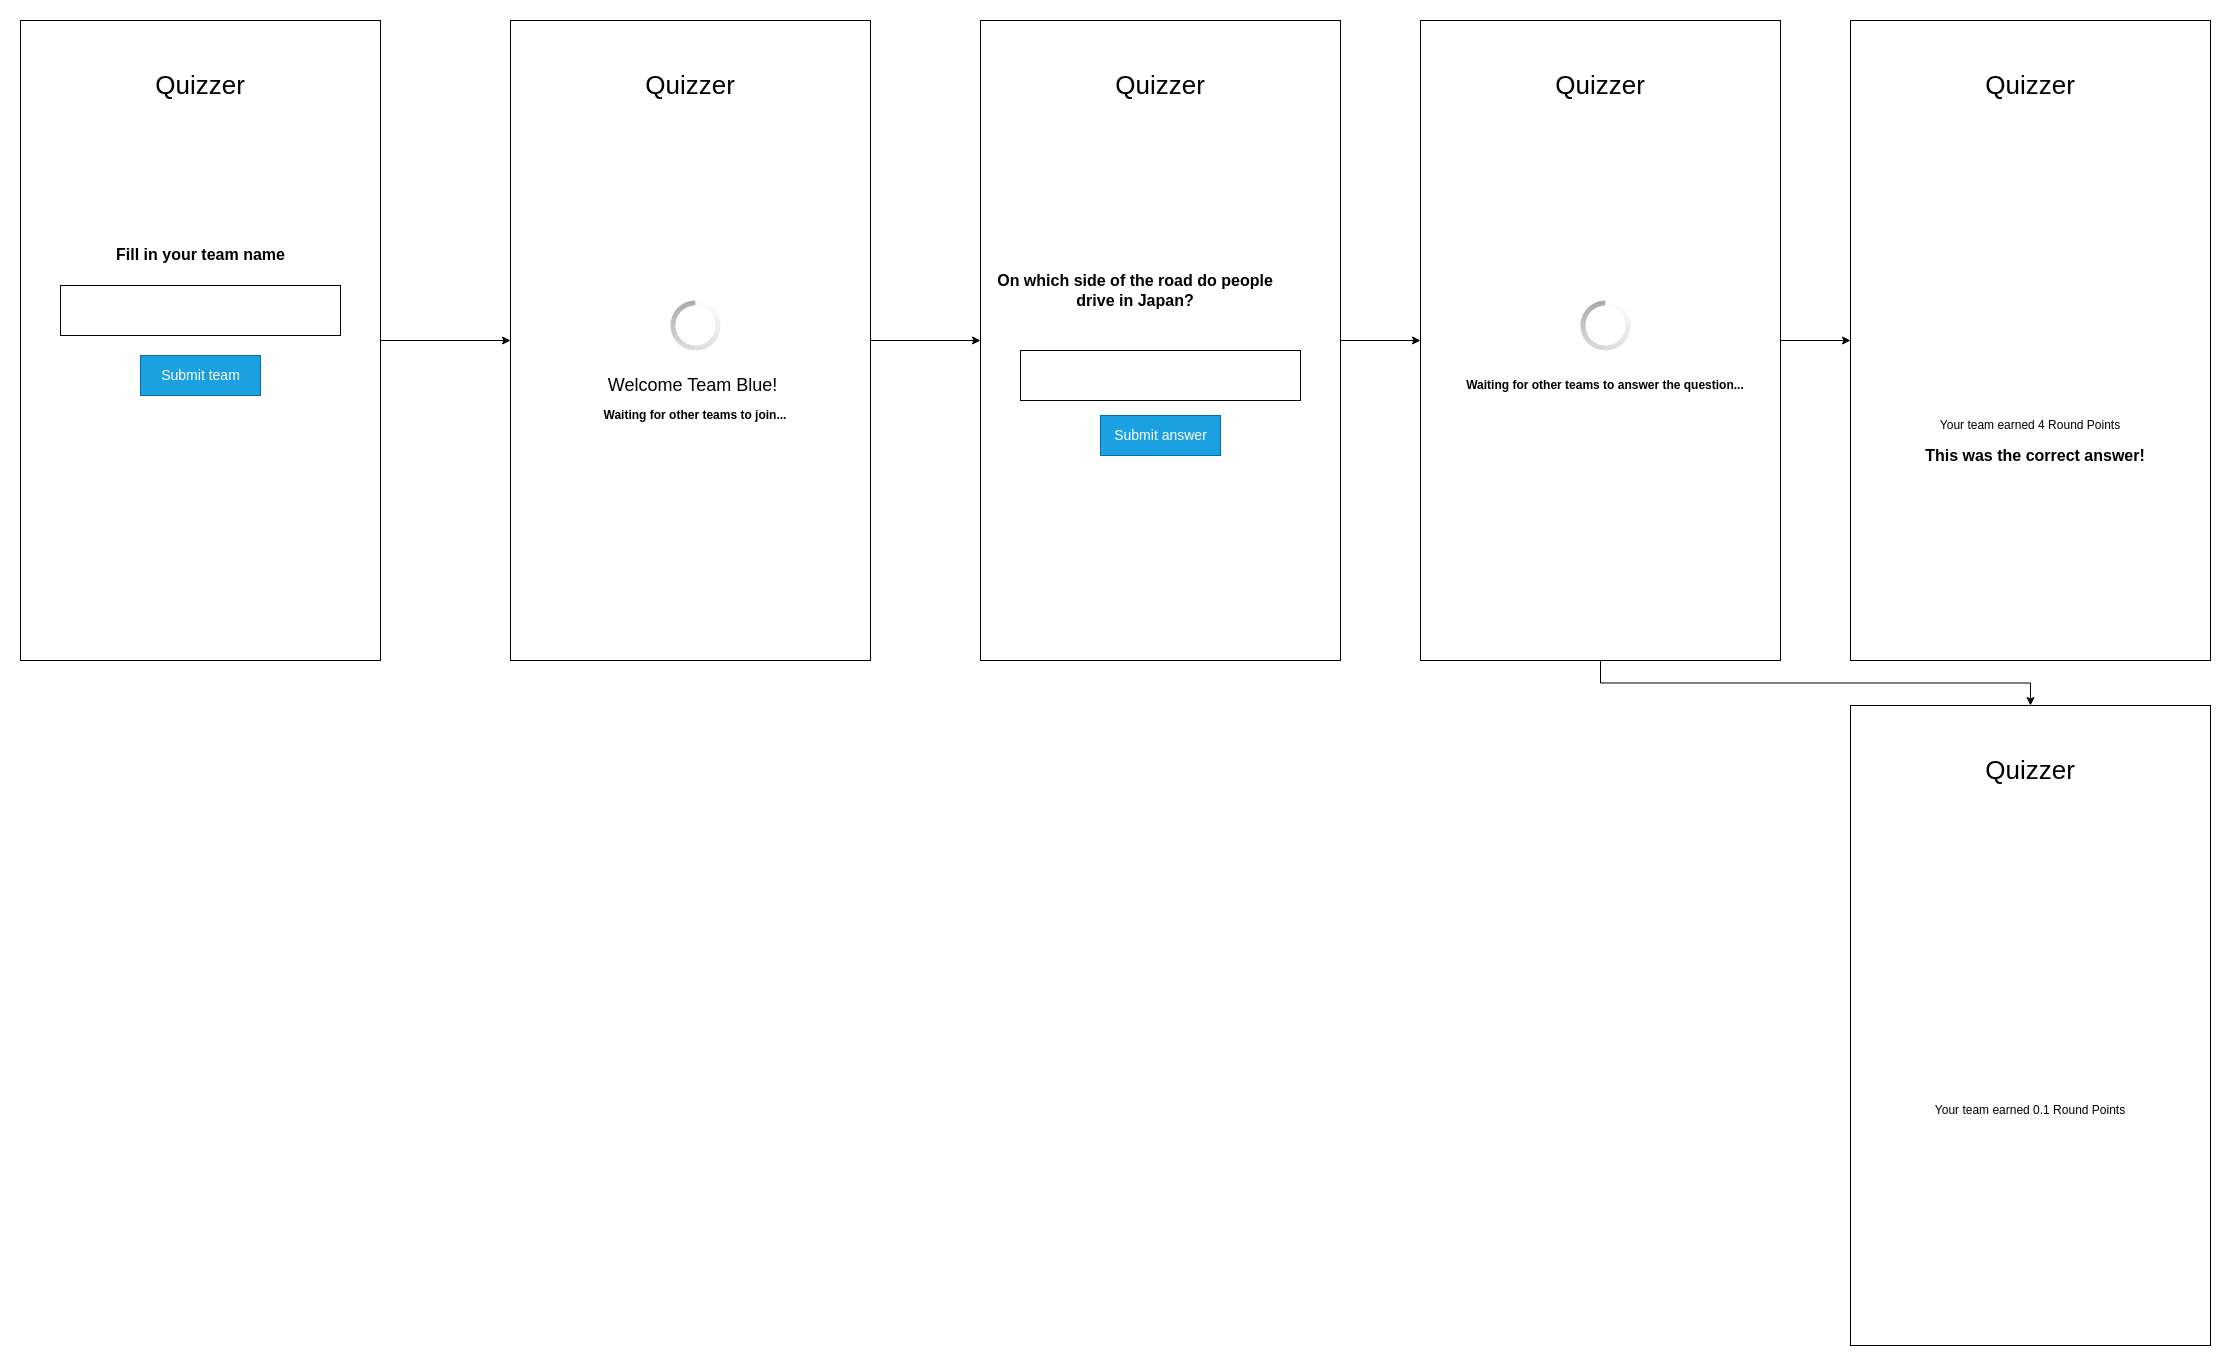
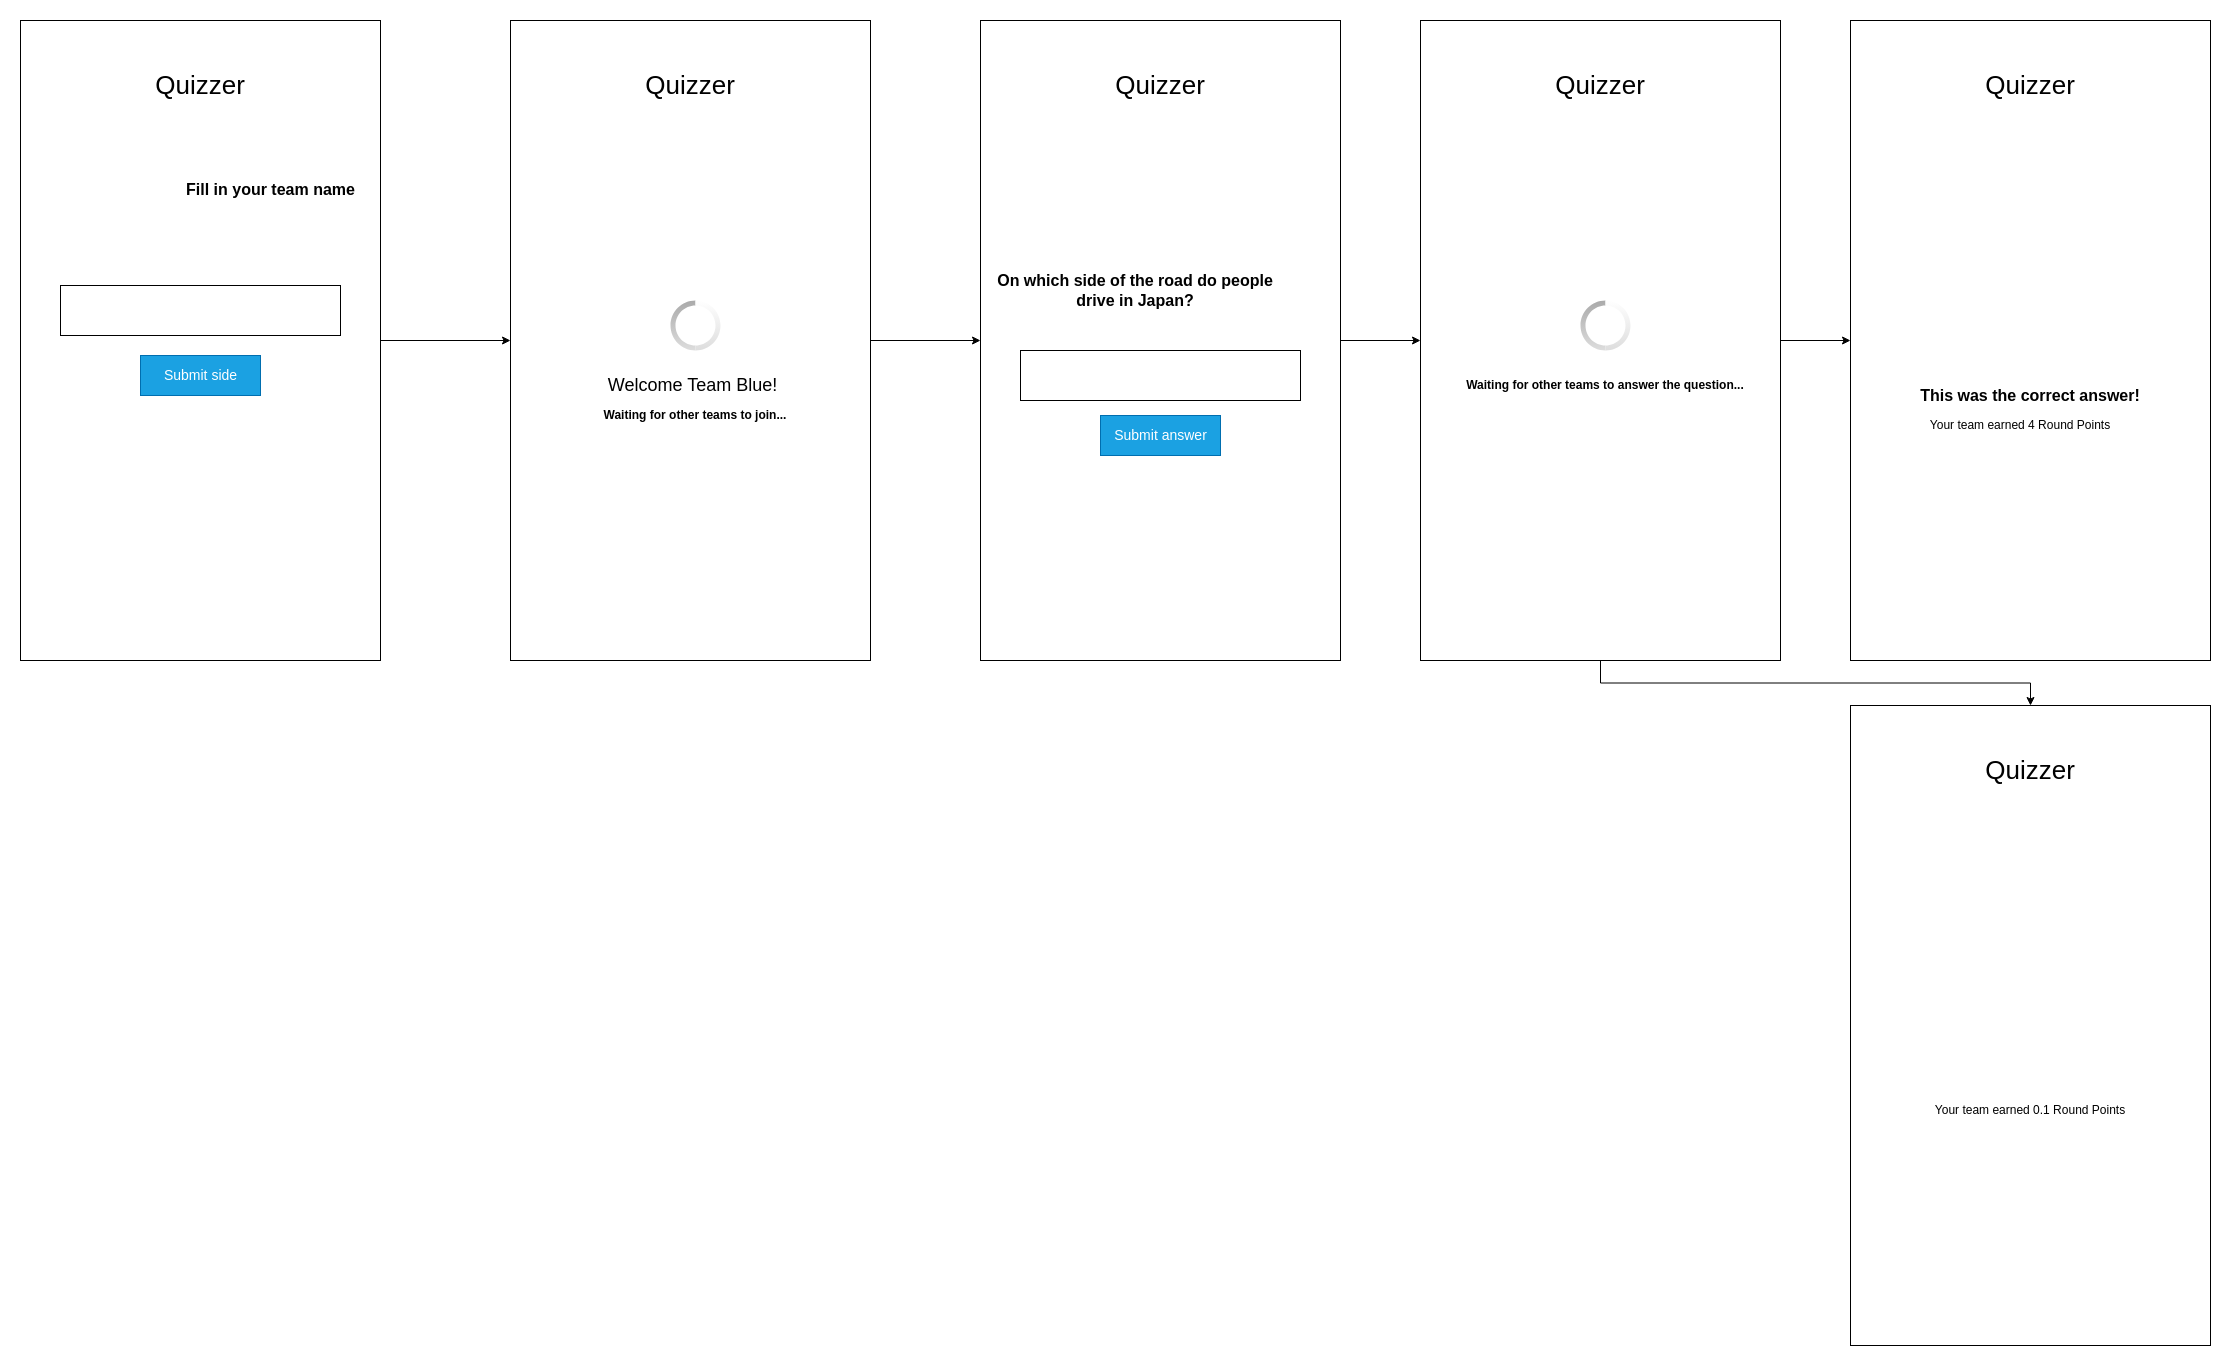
(201, 255) -> (271, 190)
(201, 376) -> (201, 376)
(2031, 426) -> (2021, 426)
(2036, 456) -> (2031, 396)
